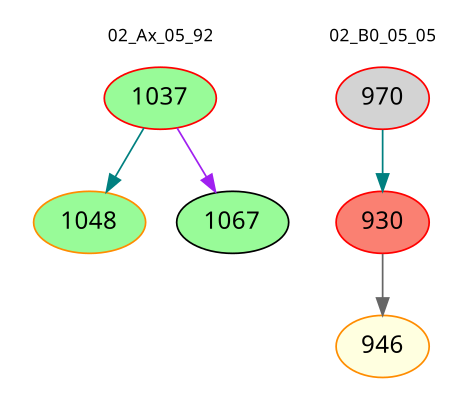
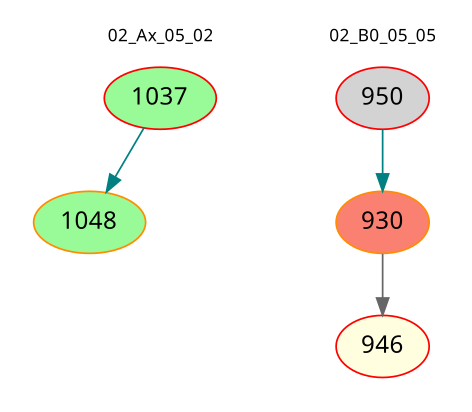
(161, 37) -> (161, 37)
(383, 98) -> (383, 98)
(233, 222) -> none
(383, 222) -> (383, 222)
(383, 346) -> (383, 346)
